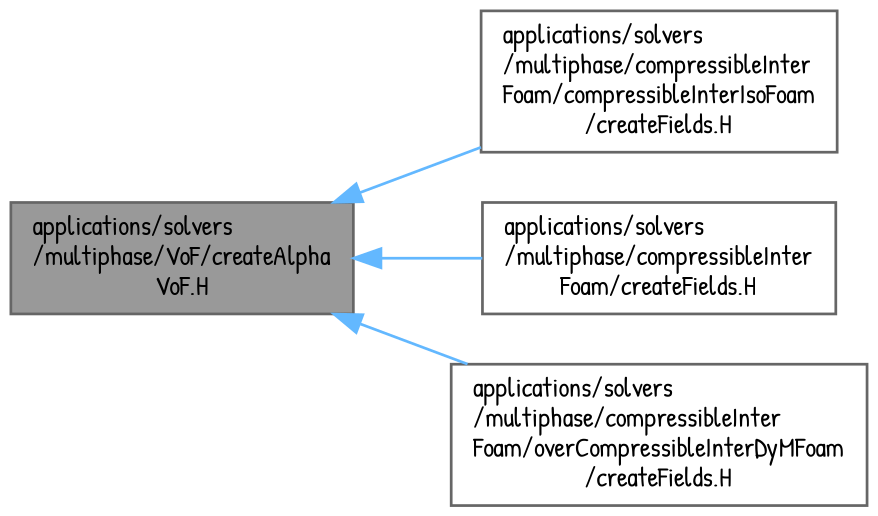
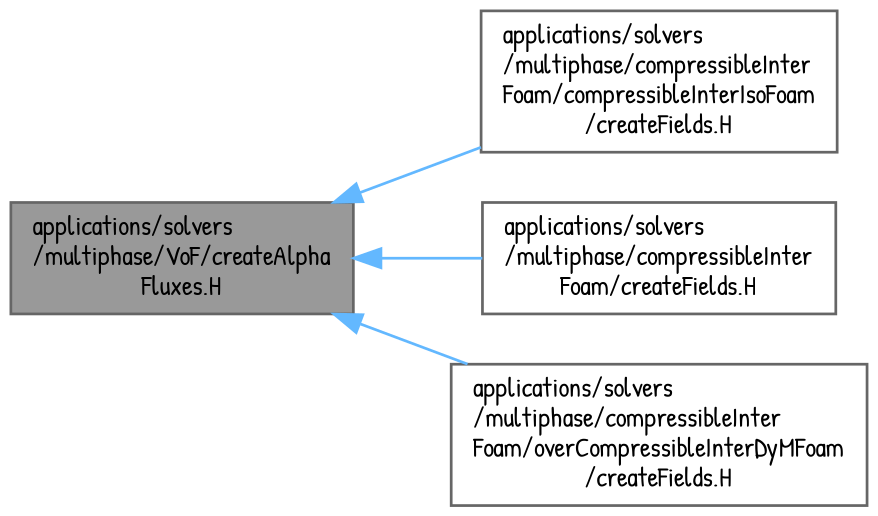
(182, 258) -> (182, 258)
